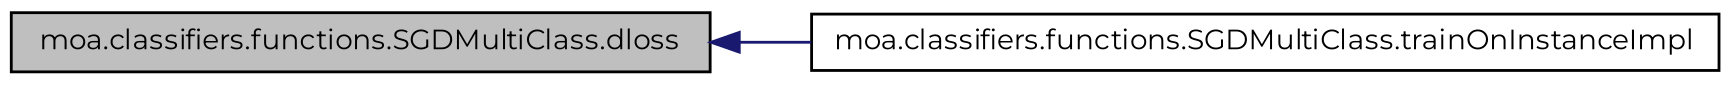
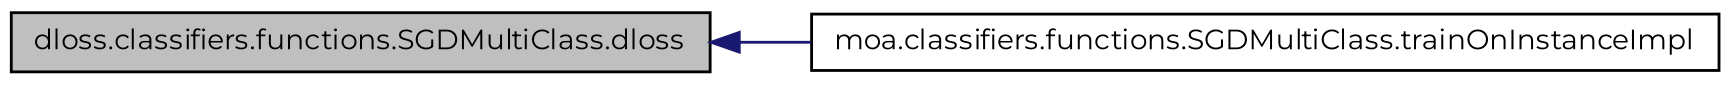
(361, 42) -> (361, 42)
